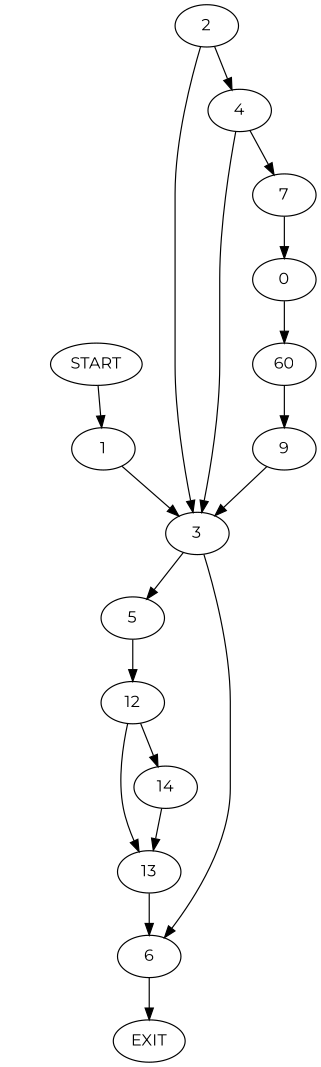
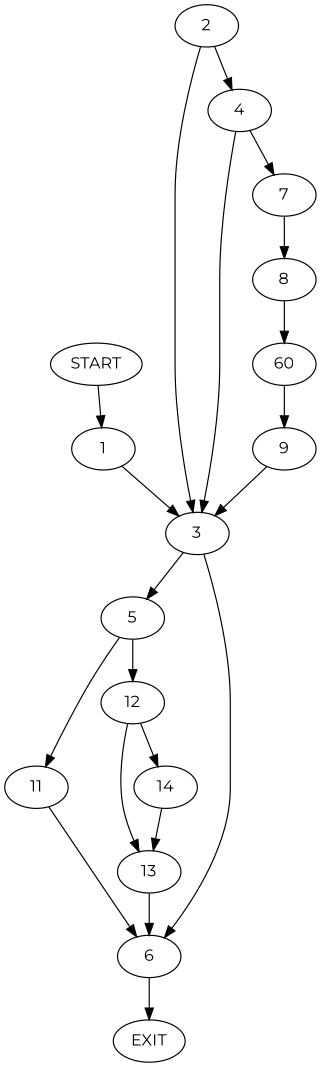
(284, 280) -> (284, 280)
none -> (36, 787)
